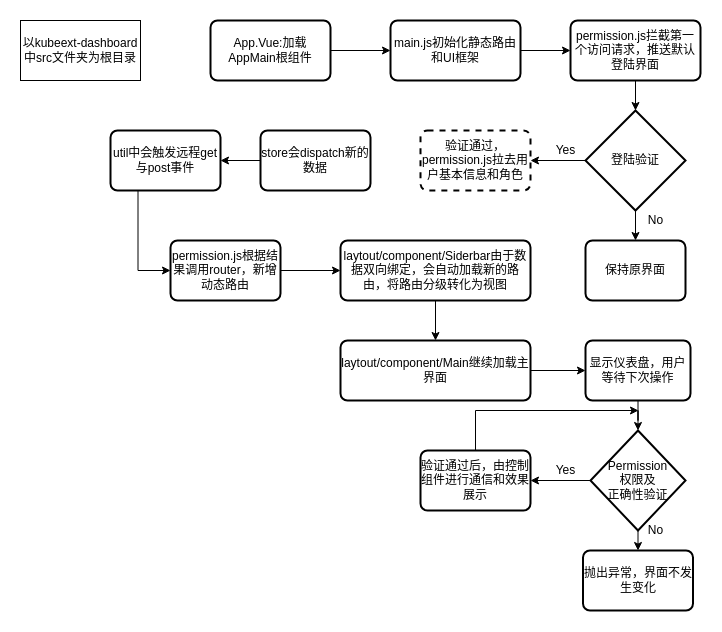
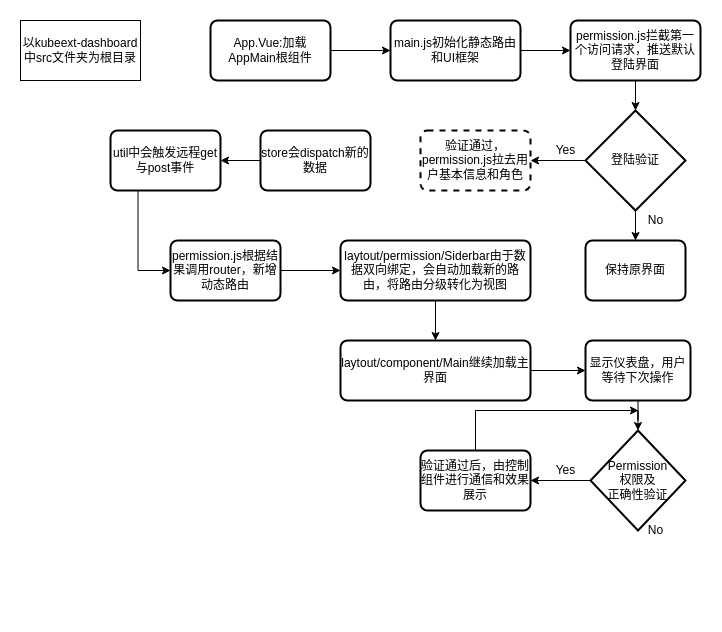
(436, 271) -> (436, 271)
(638, 537) -> none
(638, 581) -> none
